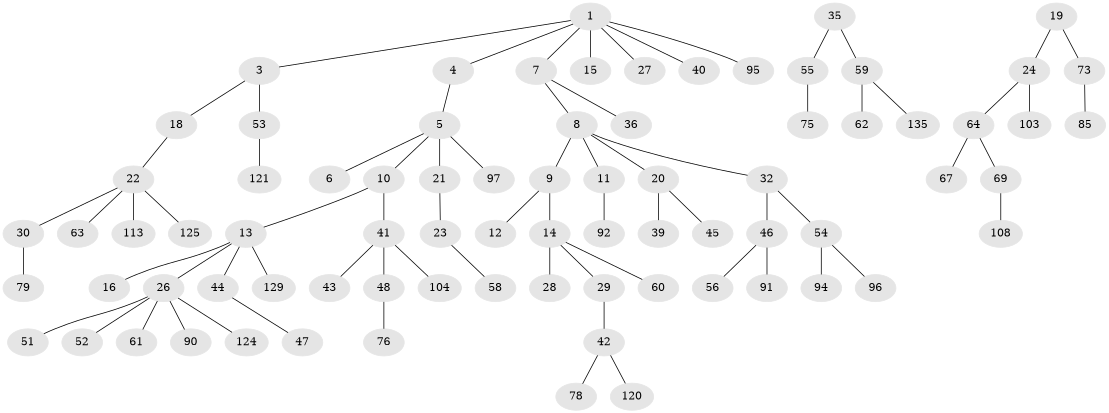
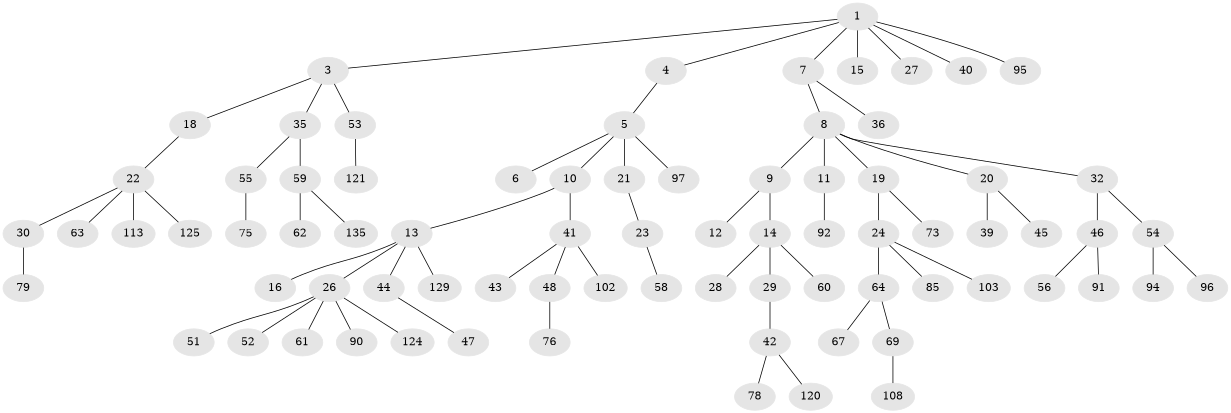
none -> (314, 98)
(1085, 98) -> (906, 261)
none -> (851, 152)
(440, 288) -> (606, 288)
